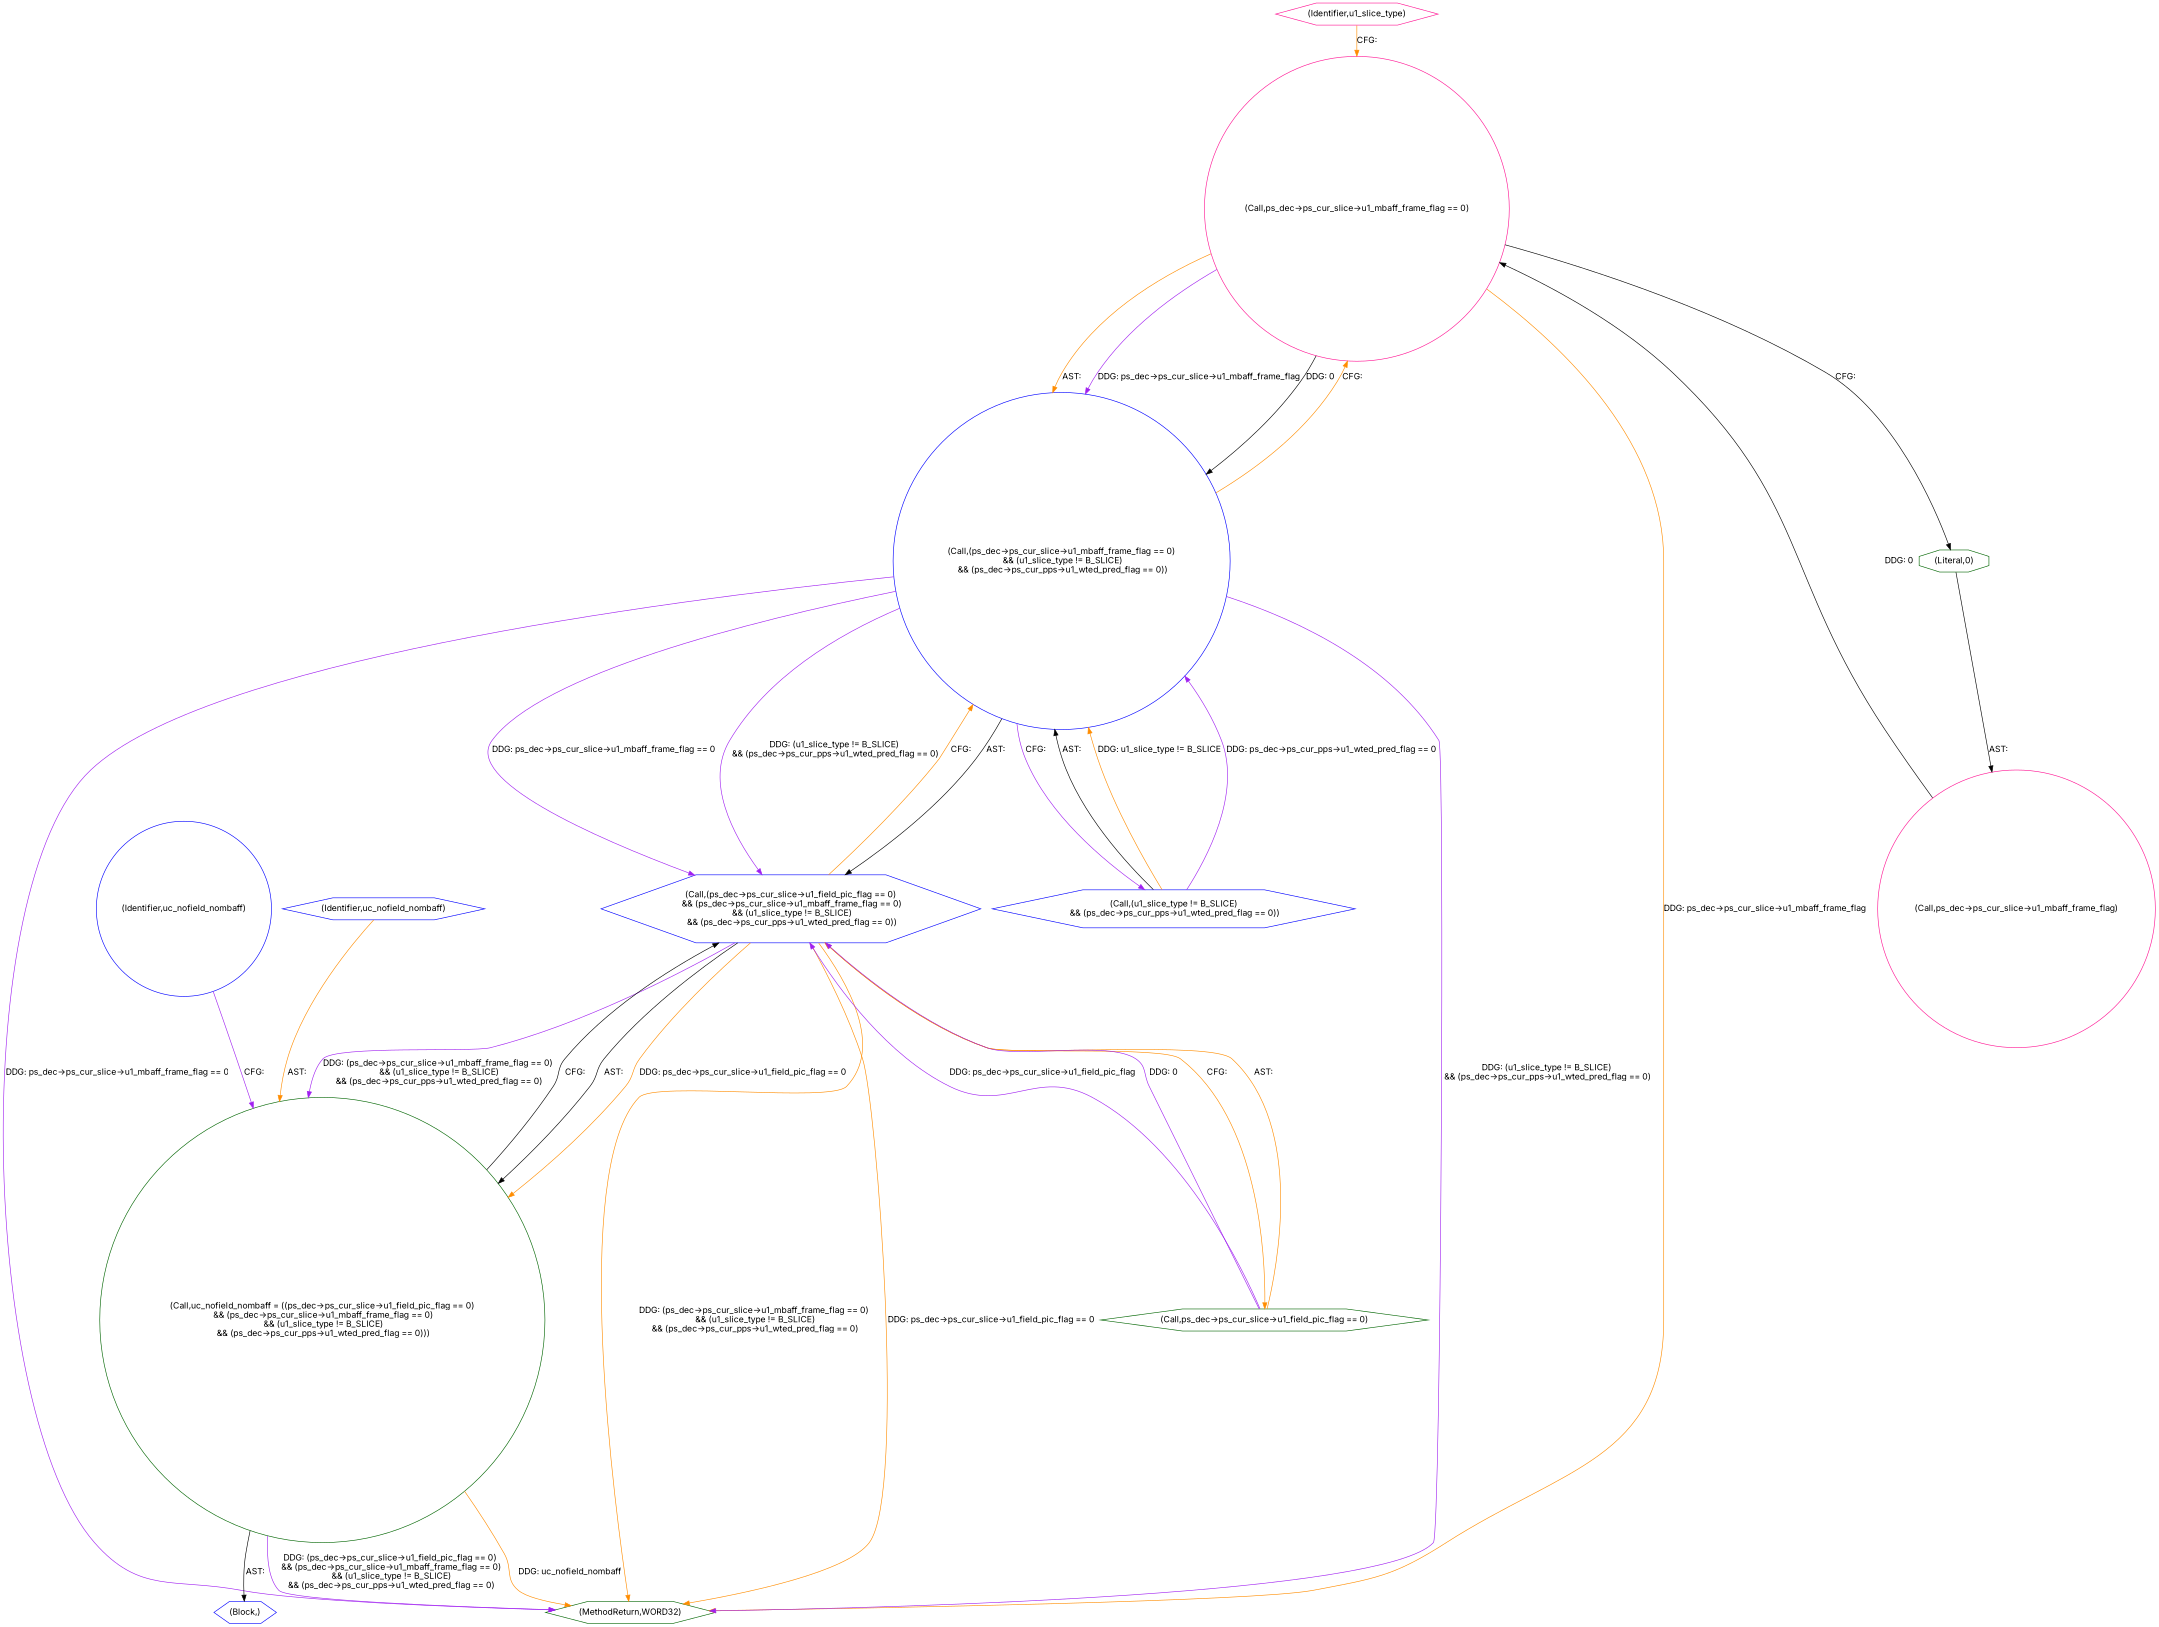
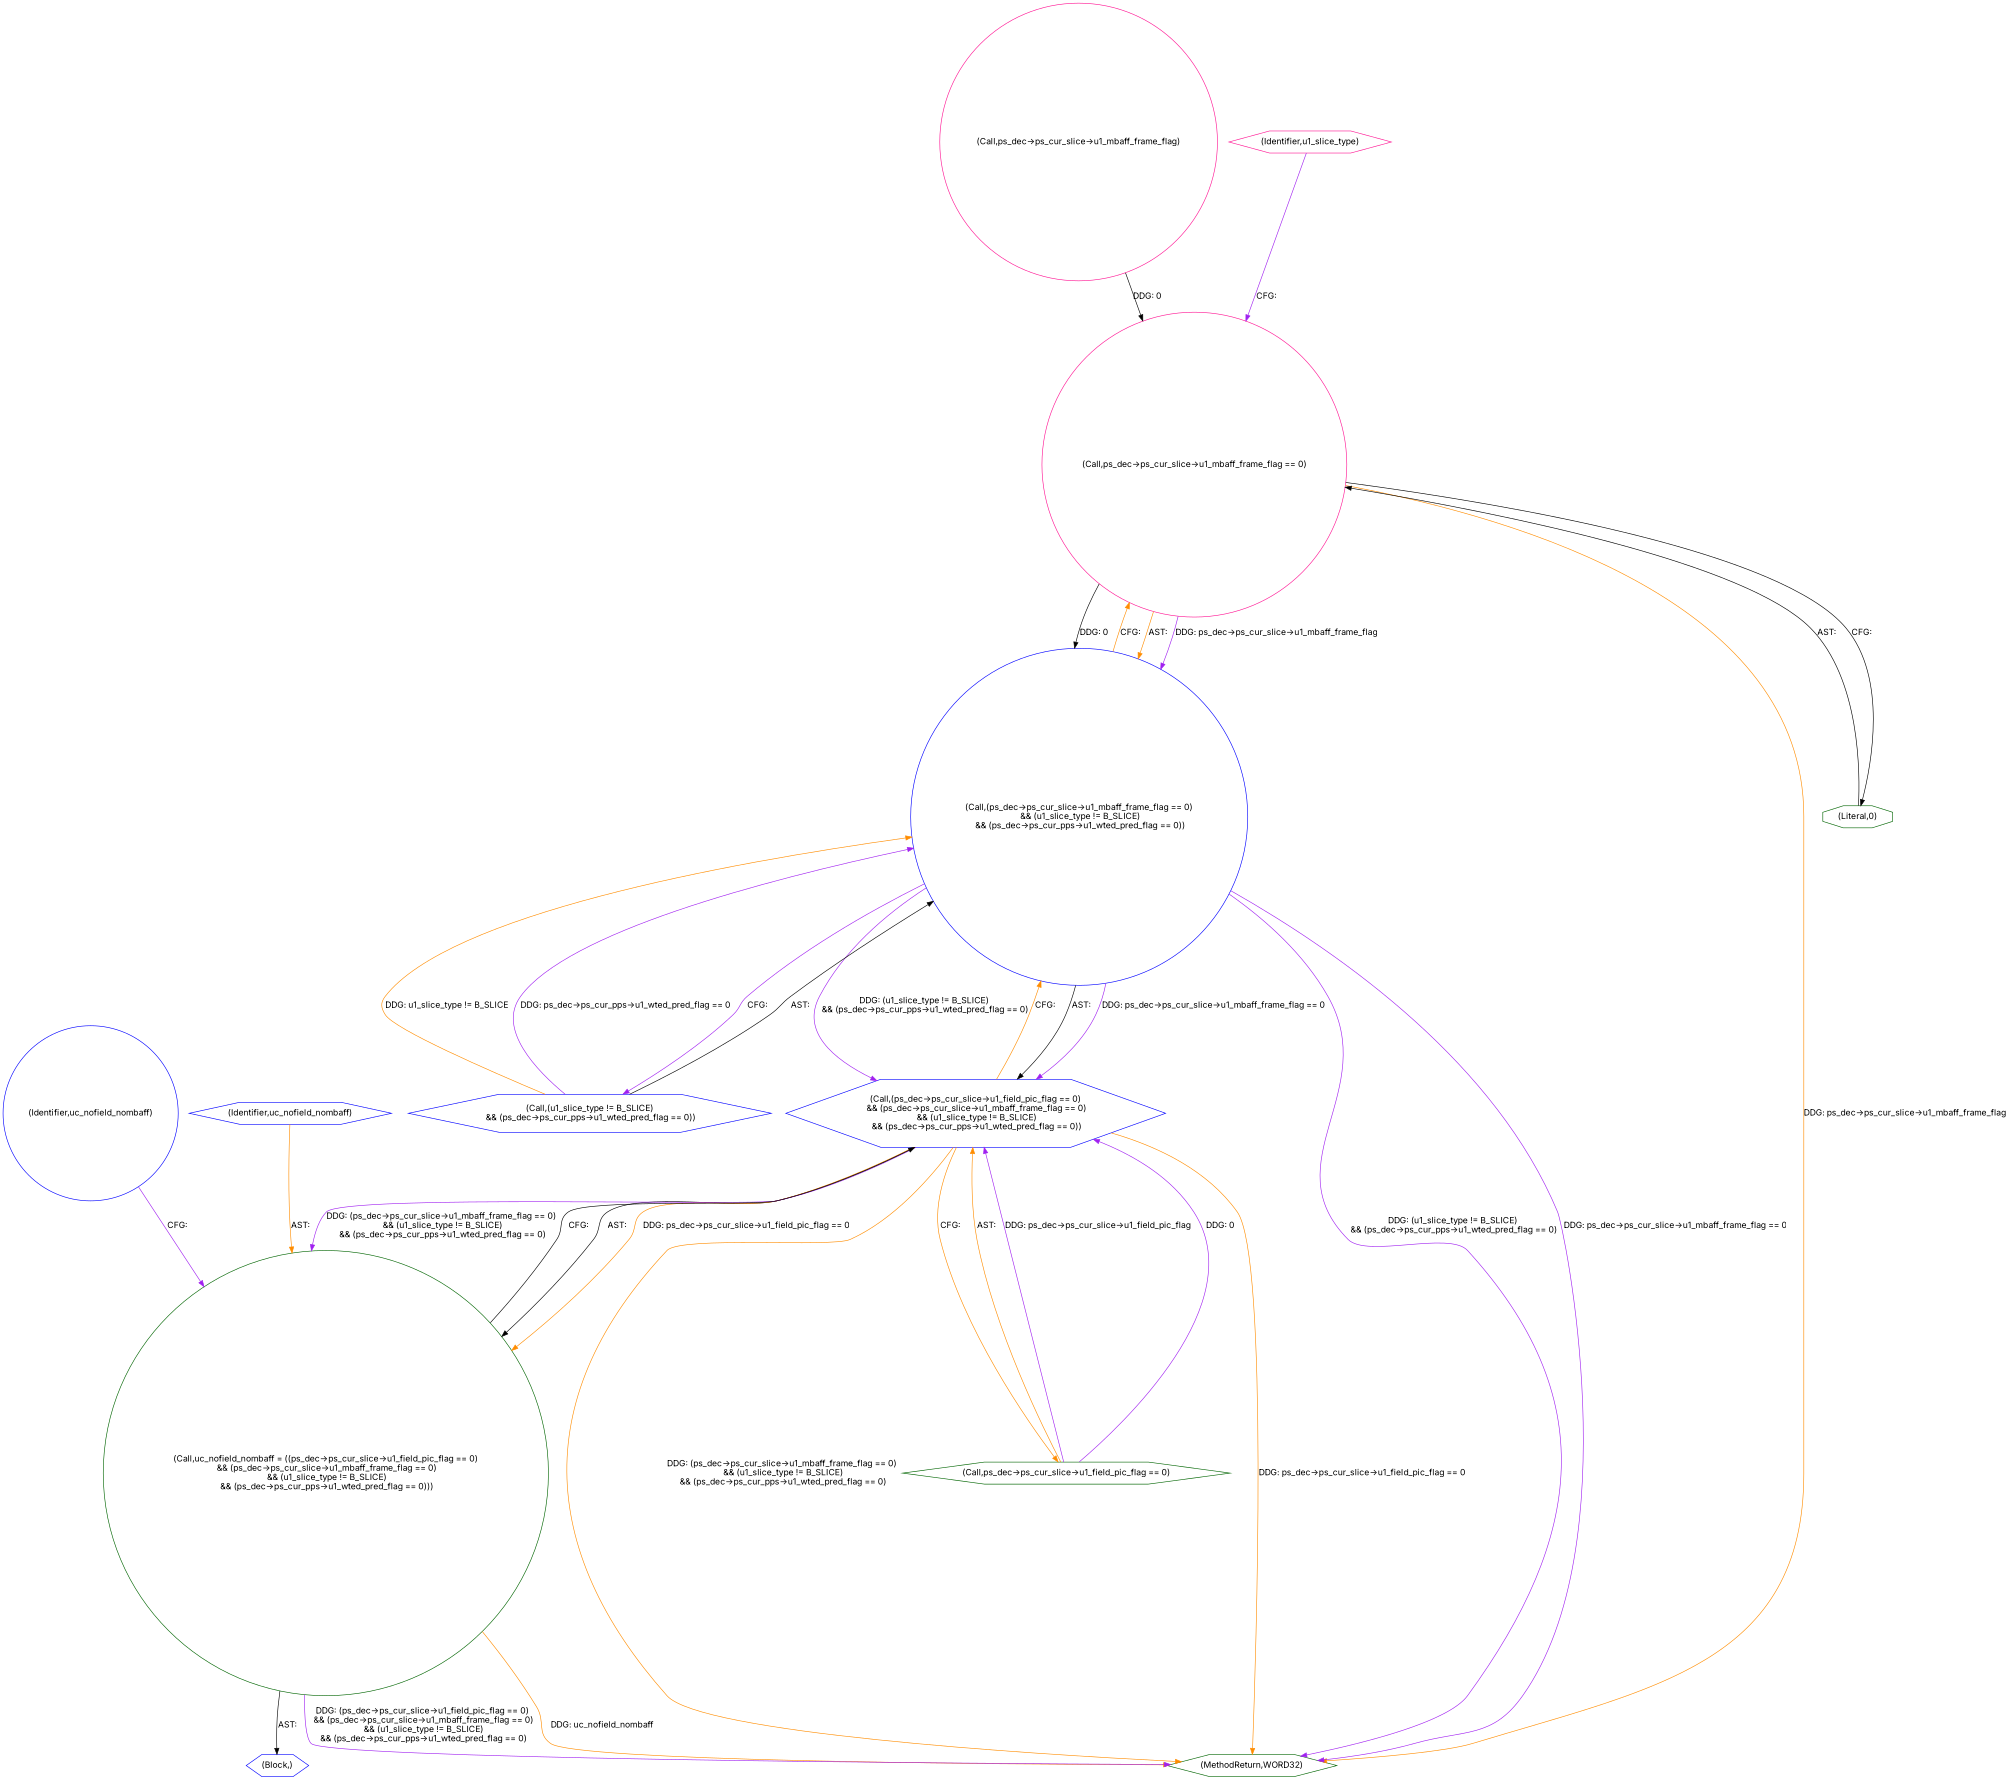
(1357, 38) -> (1277, 234)
(1973, 669) -> (1679, 562)
